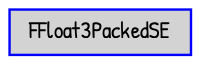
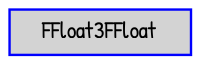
(100, 32) -> (100, 32)
